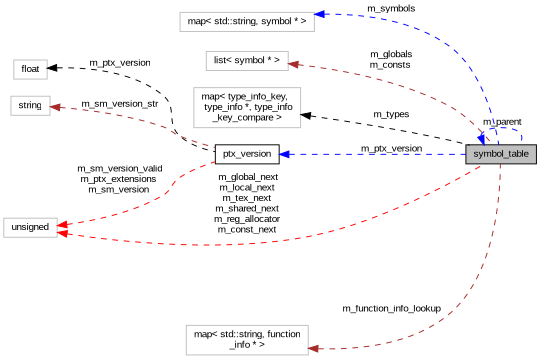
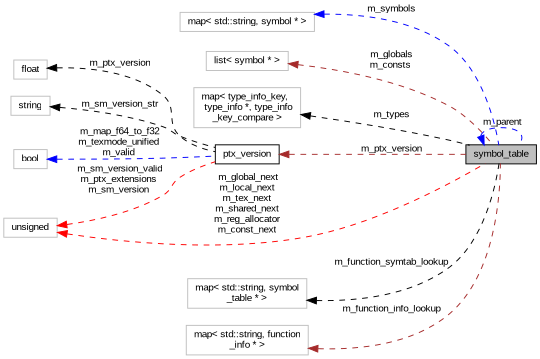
(140, 120) -> (140, 120)
(377, 154) -> (377, 154)
none -> (30, 159)
none -> (247, 293)
